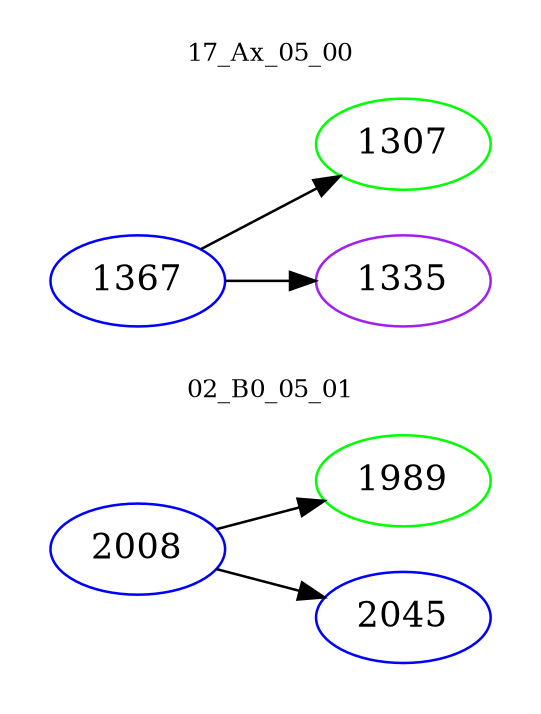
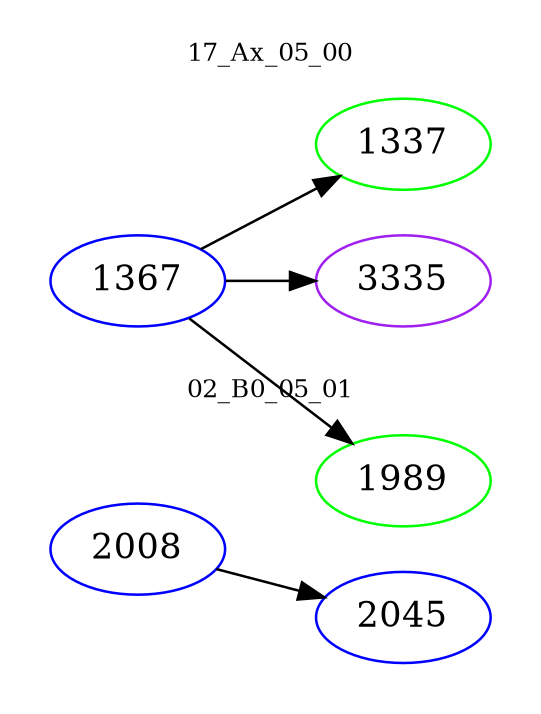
(403, 144) -> (403, 144)
(403, 281) -> (403, 281)
(258, 518) -> (274, 384)
